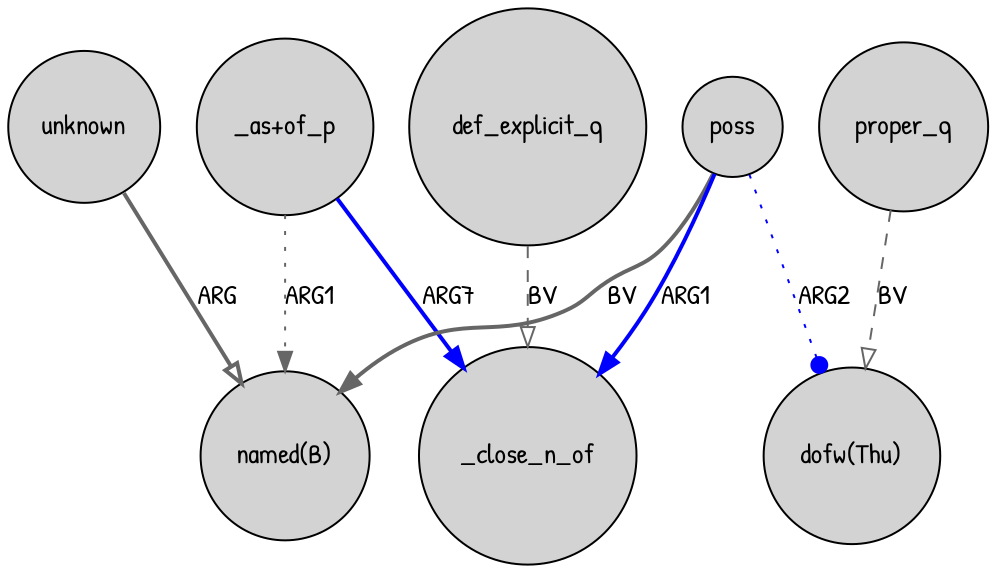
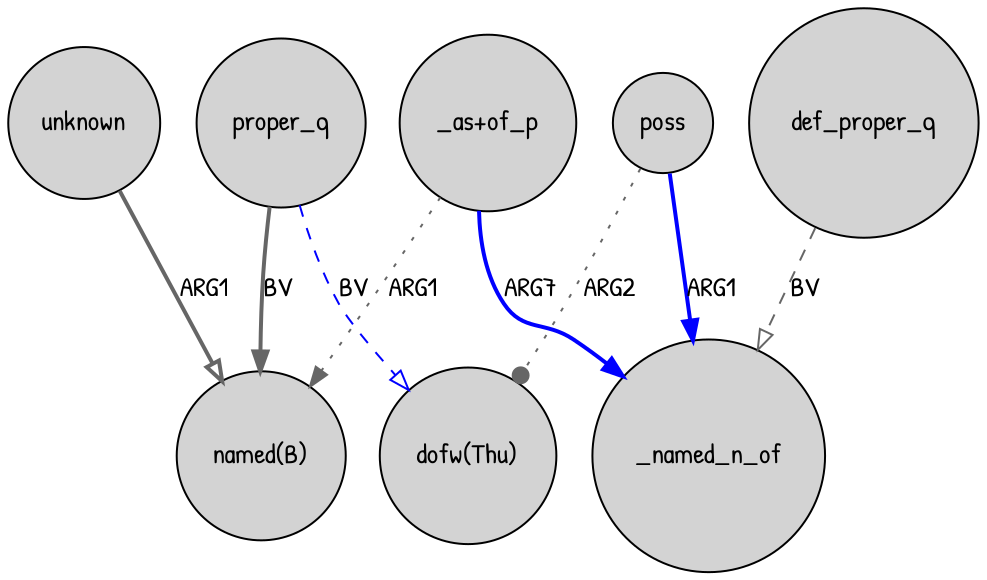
(528, 127) -> (864, 123)
(783, 266) -> (585, 270)
(880, 279) -> (335, 297)
(217, 297) -> (205, 289)
(557, 314) -> (263, 279)
(528, 456) -> (709, 456)
